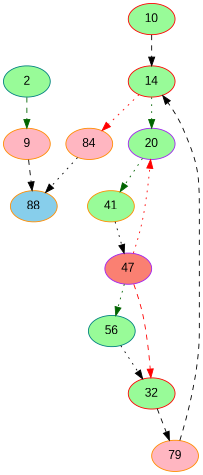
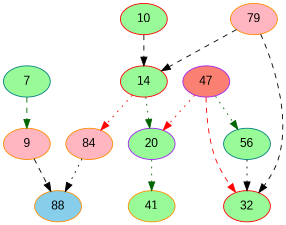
(27, 81) -> (27, 81)
(118, 233) -> none
(162, 420) -> (282, 110)
